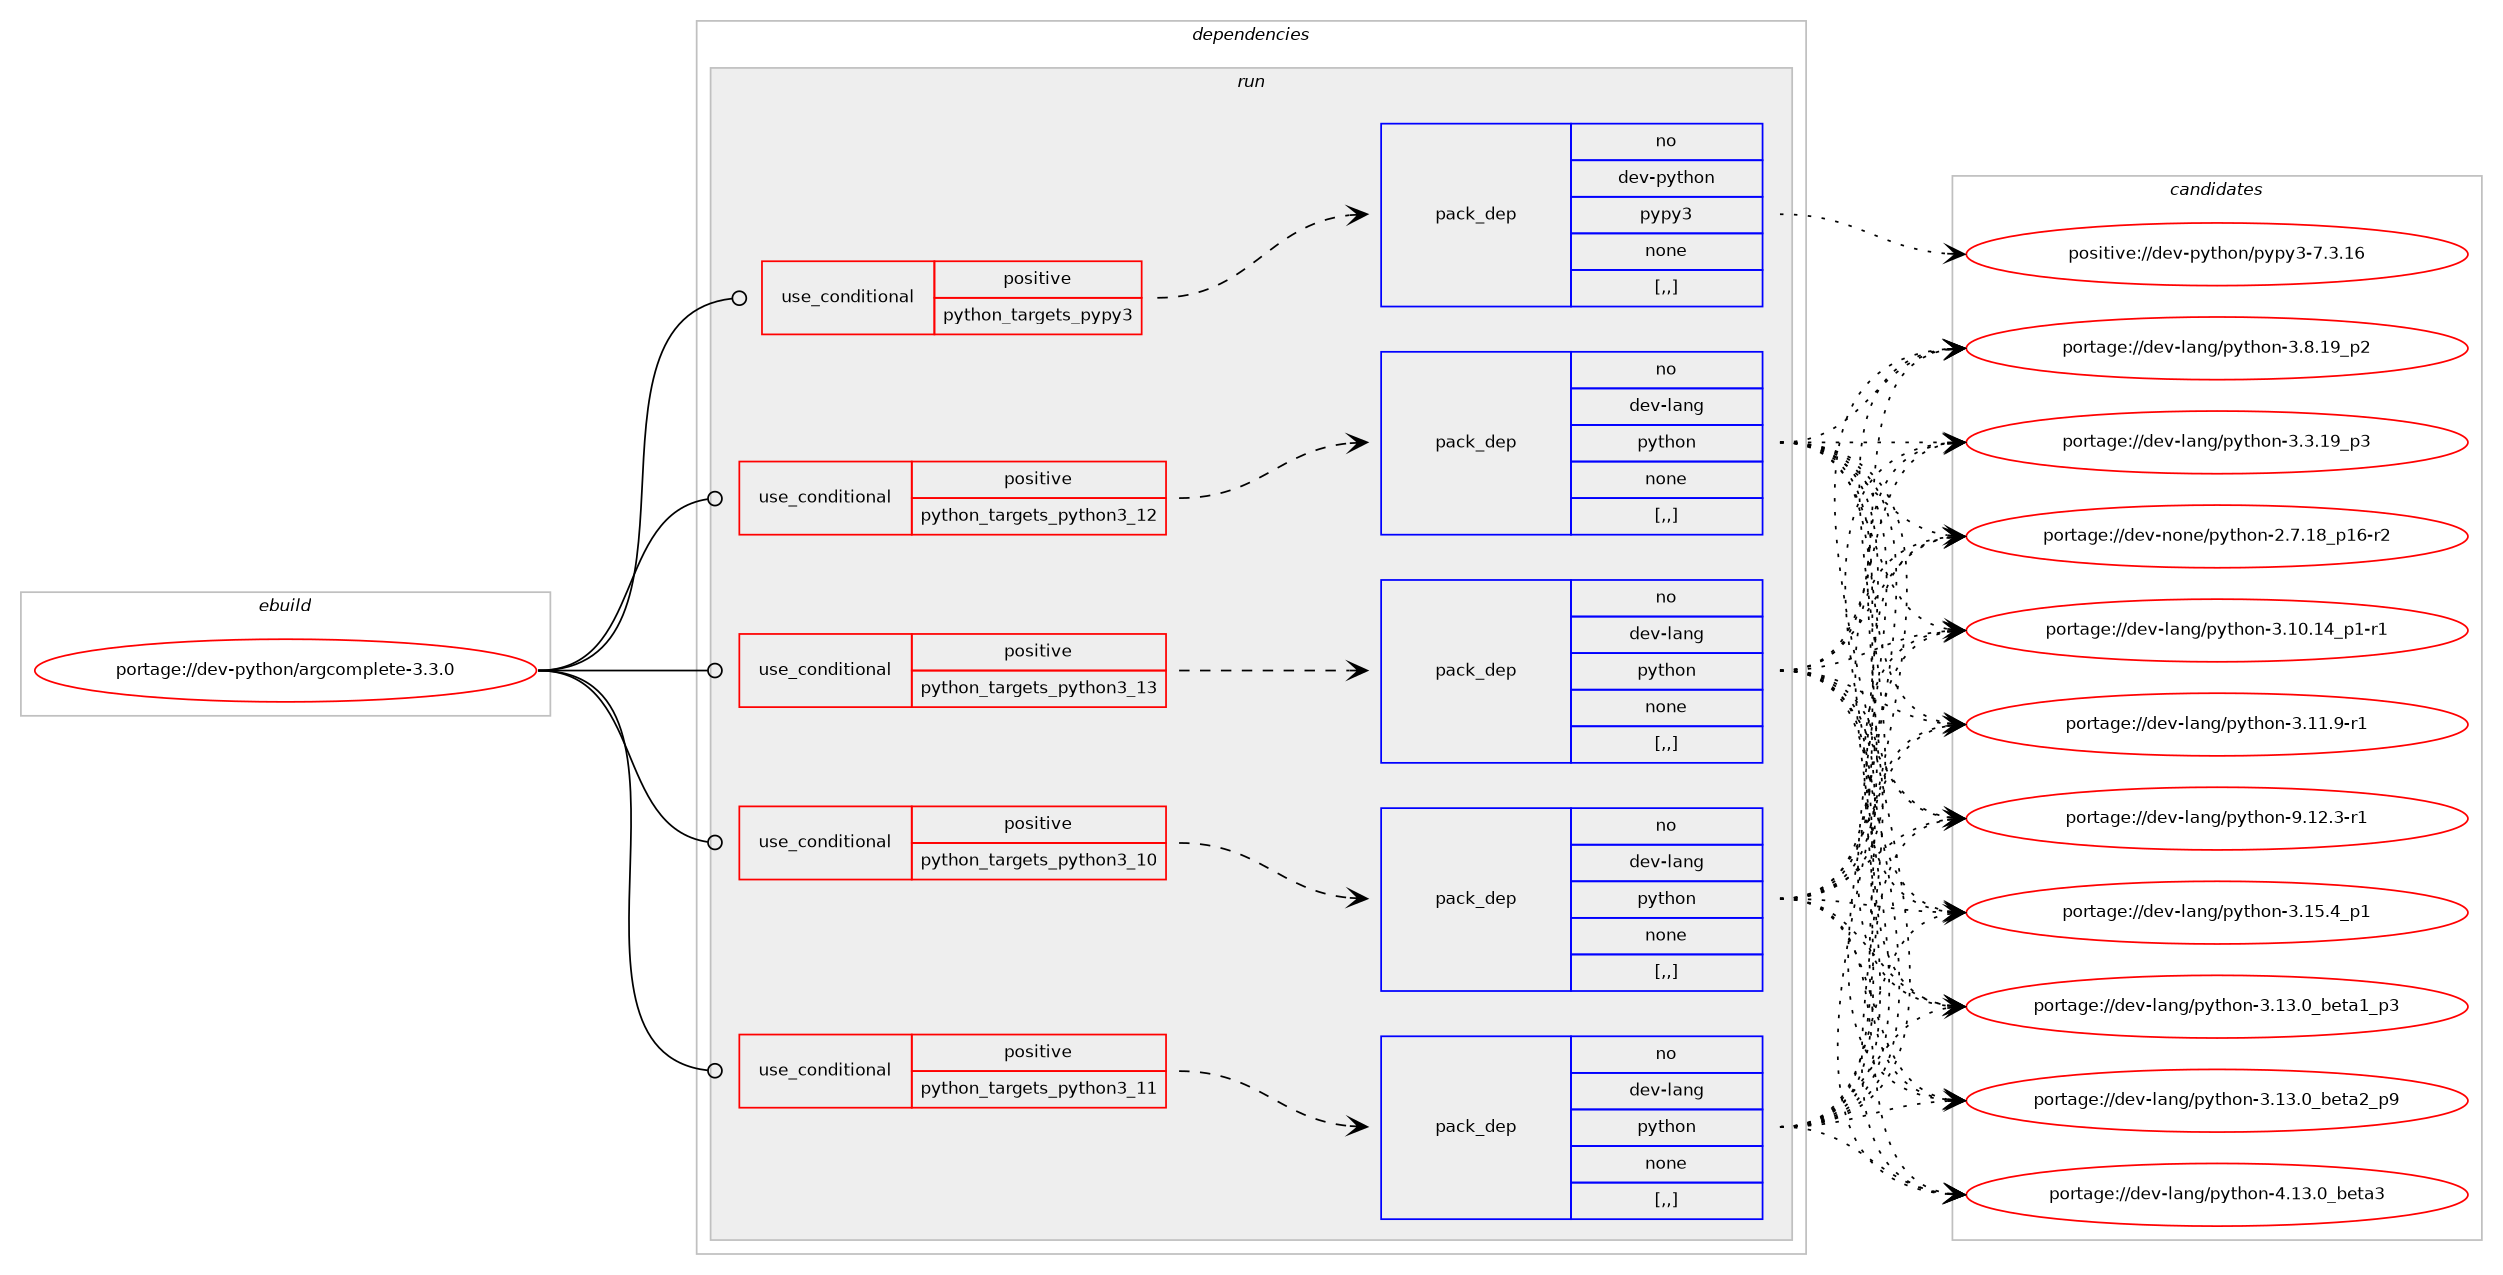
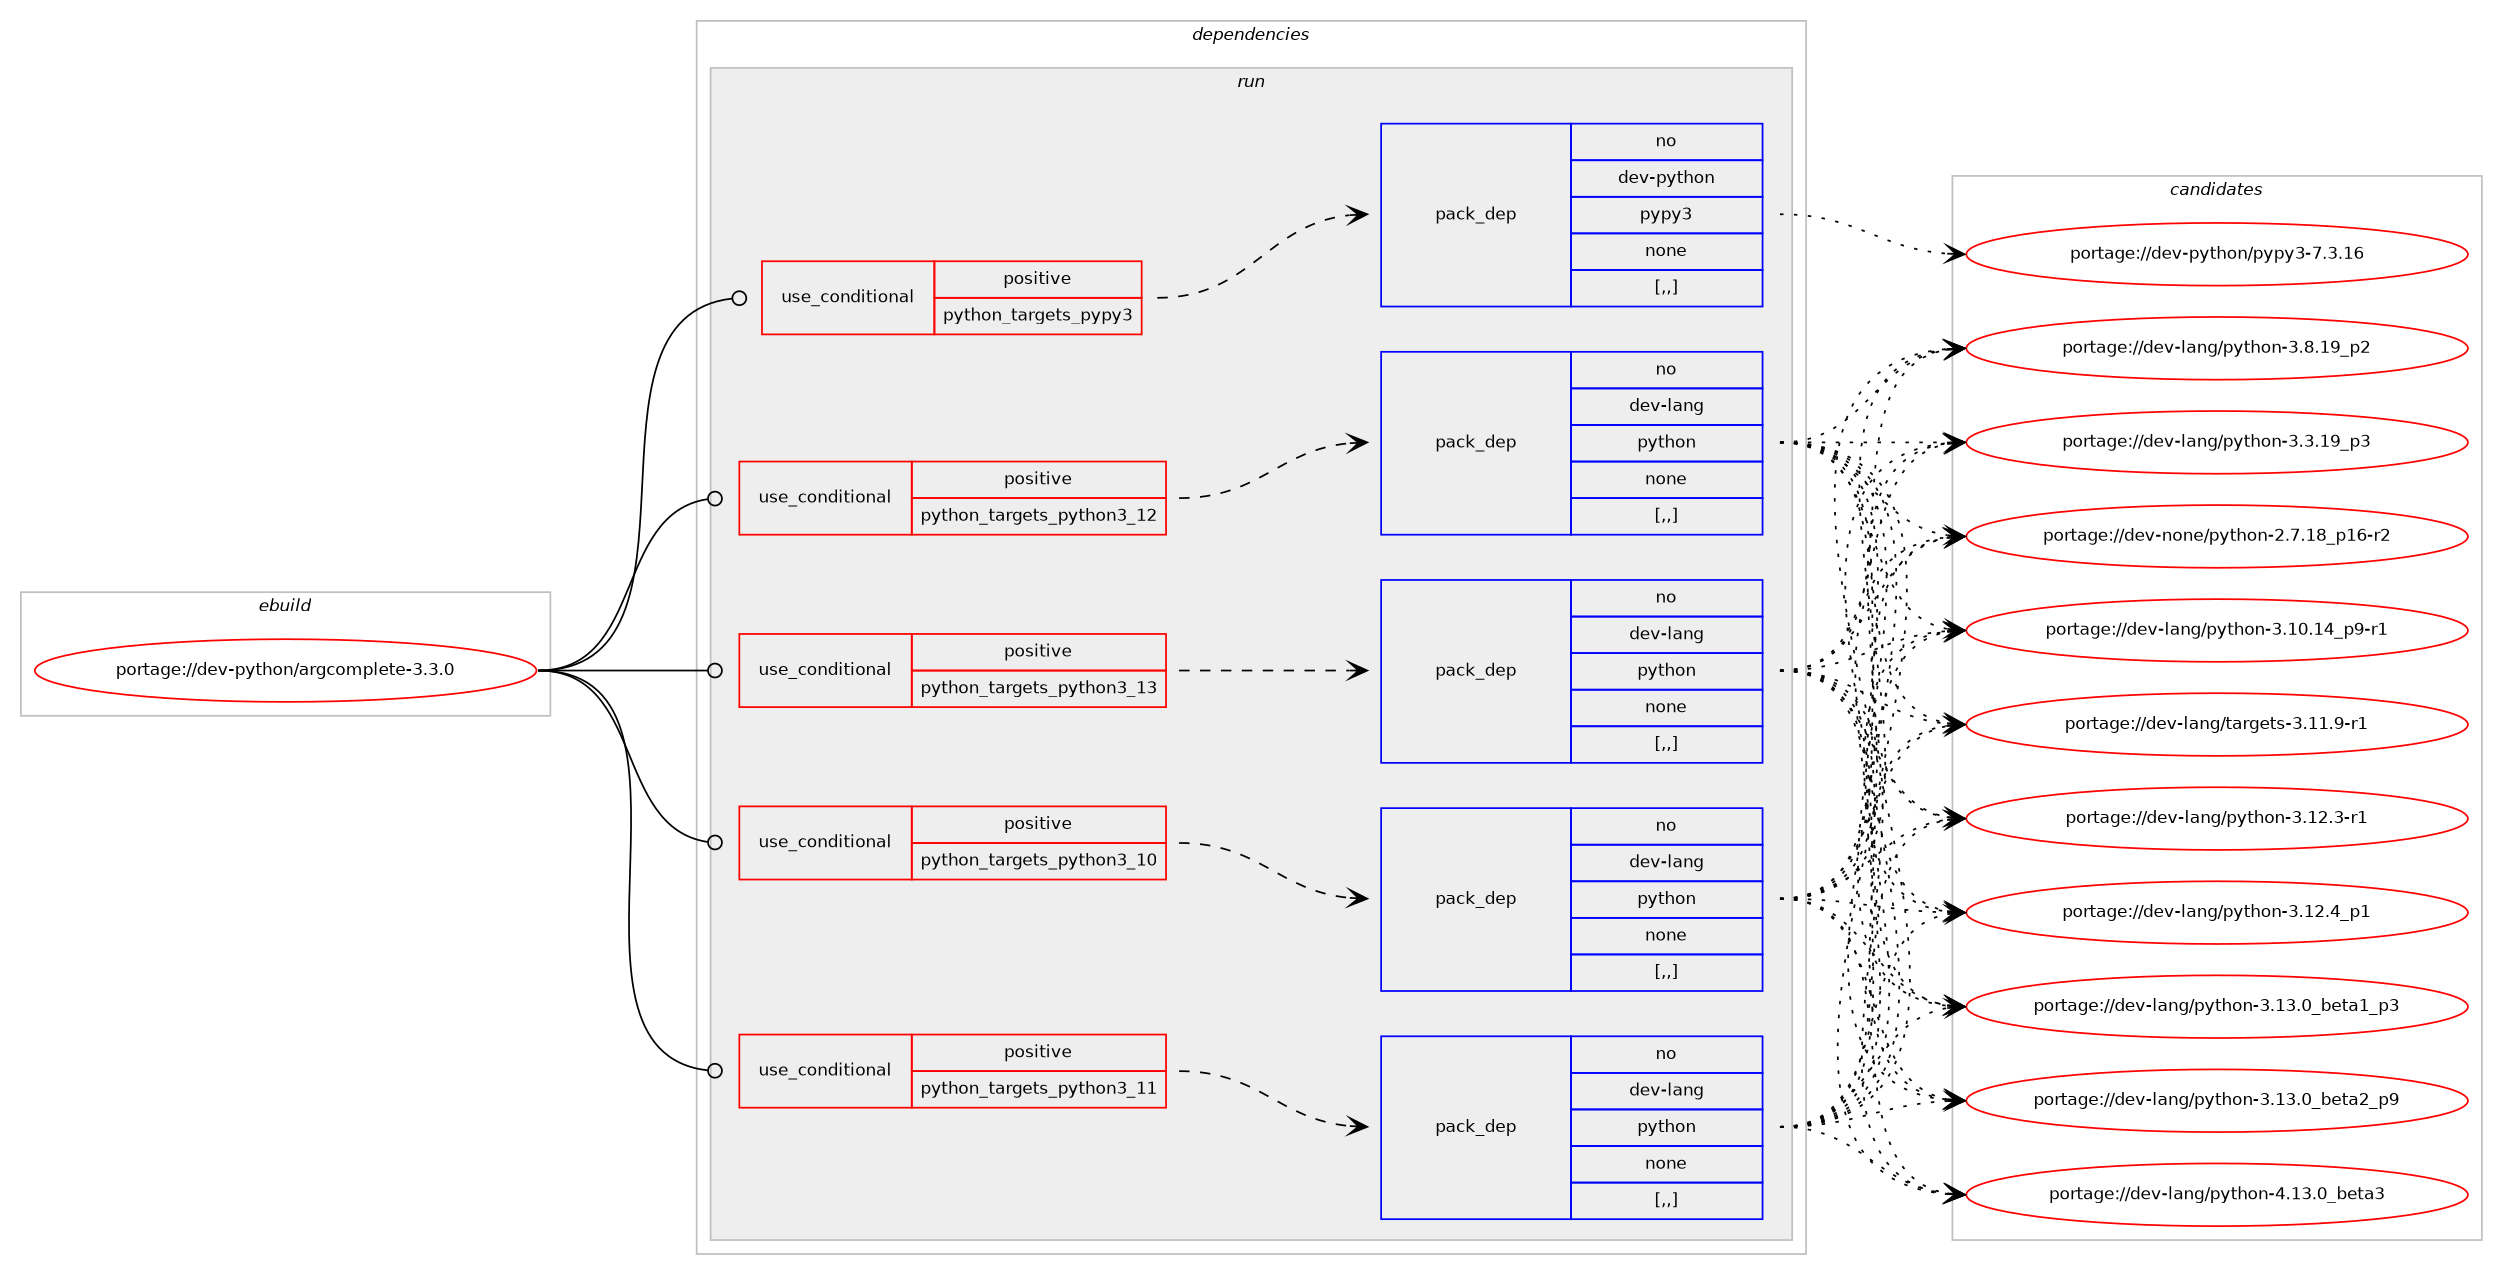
(2217, 254) -> (2217, 254)
(2217, 630) -> (2217, 630)
(2217, 725) -> (2217, 725)
(2217, 819) -> (2217, 819)
(2217, 913) -> (2217, 913)
